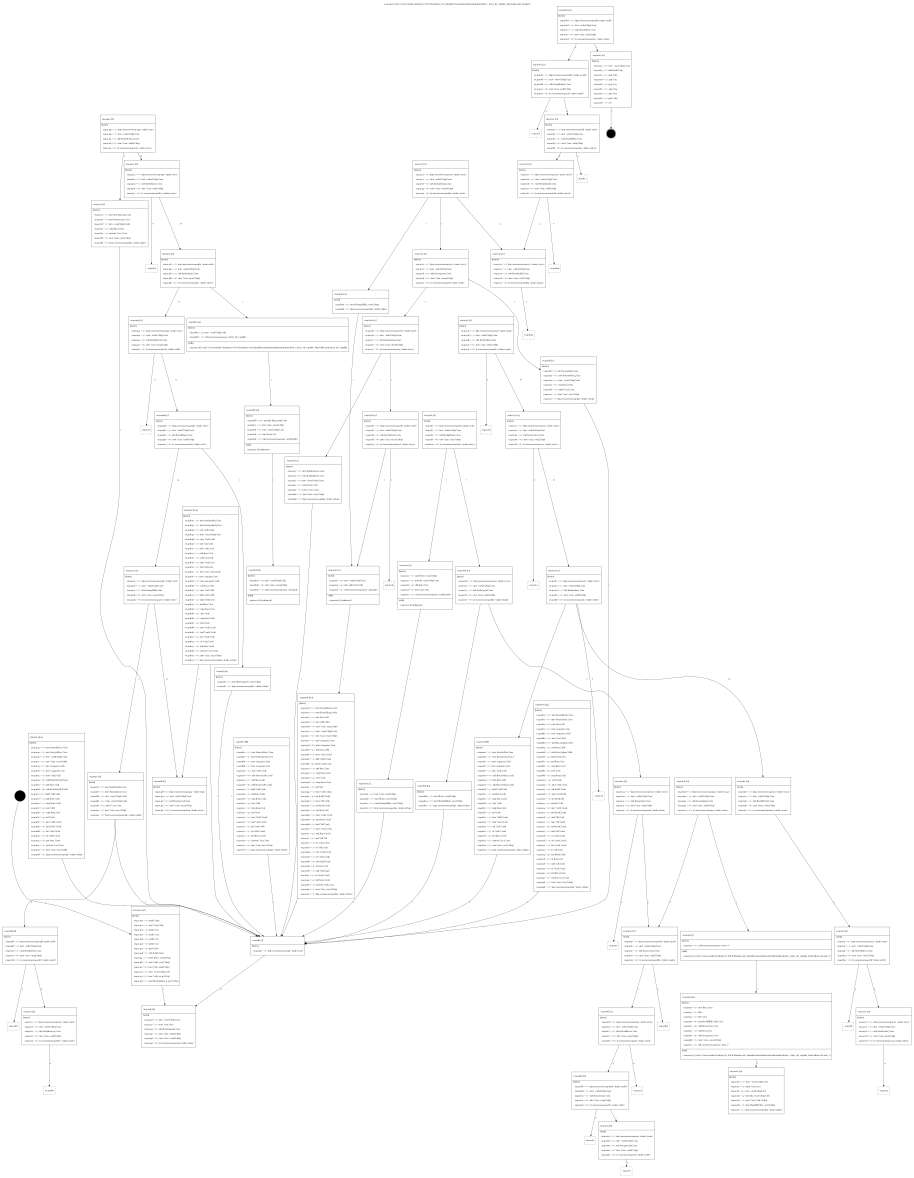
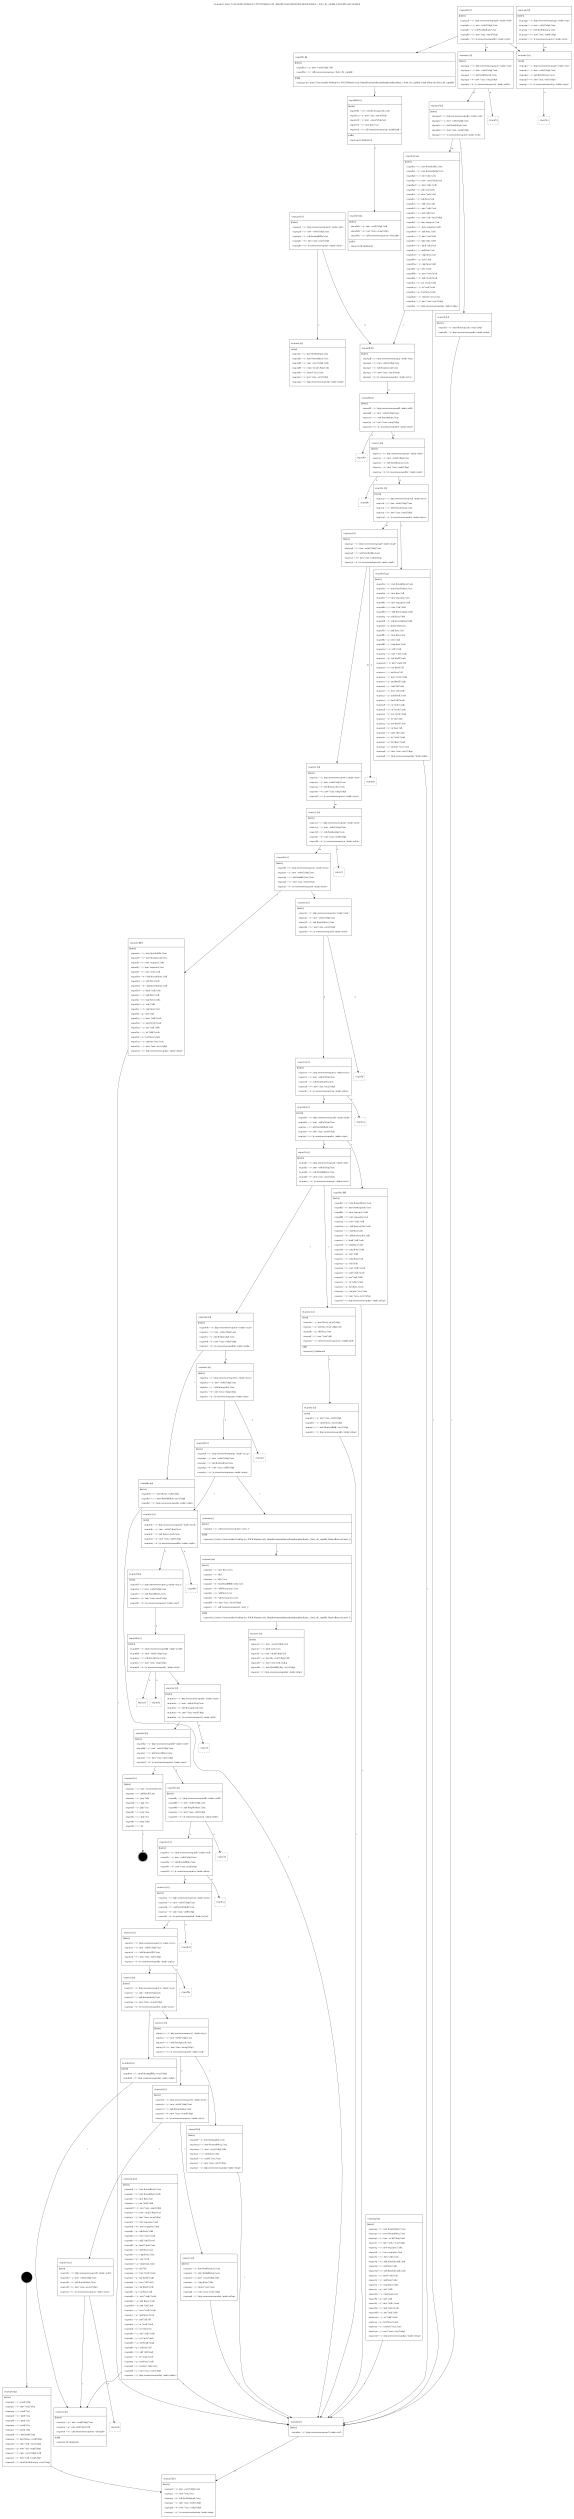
(170, 223) -> (514, 47)
(479, 223) -> (149, 1969)
(120, 224) -> none
none -> (401, 503)
(167, 507) -> (451, 145)
(533, 585) -> none
(345, 648) -> (102, 2385)
(541, 669) -> (233, 931)
(645, 870) -> (224, 1419)
(88, 897) -> (387, 387)
(158, 906) -> none
(633, 1065) -> (147, 1684)
none -> (323, 1122)
none -> (177, 1725)
